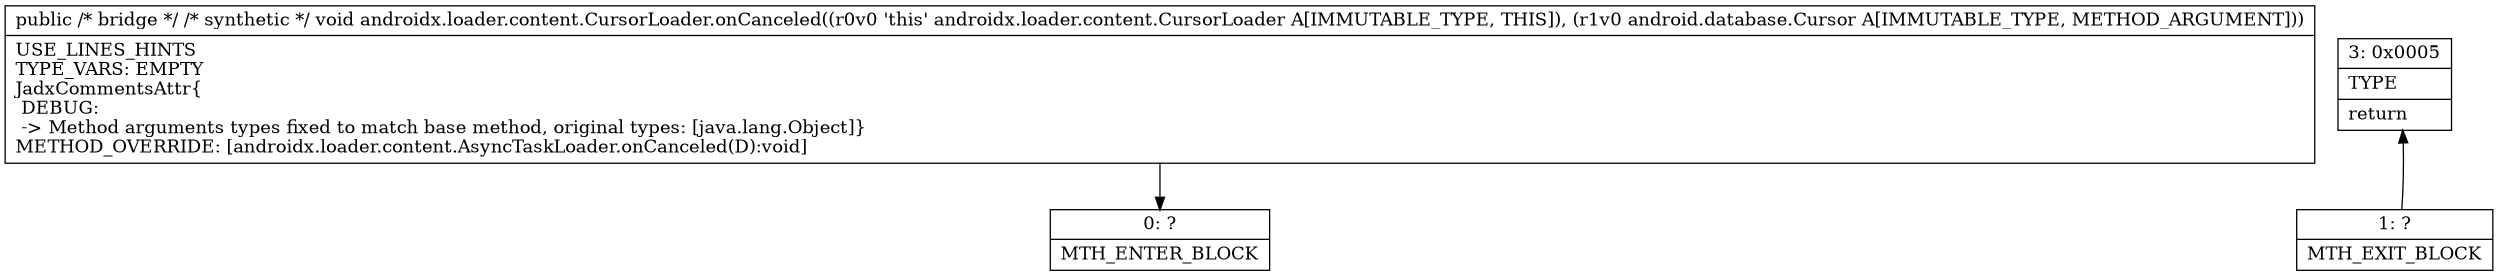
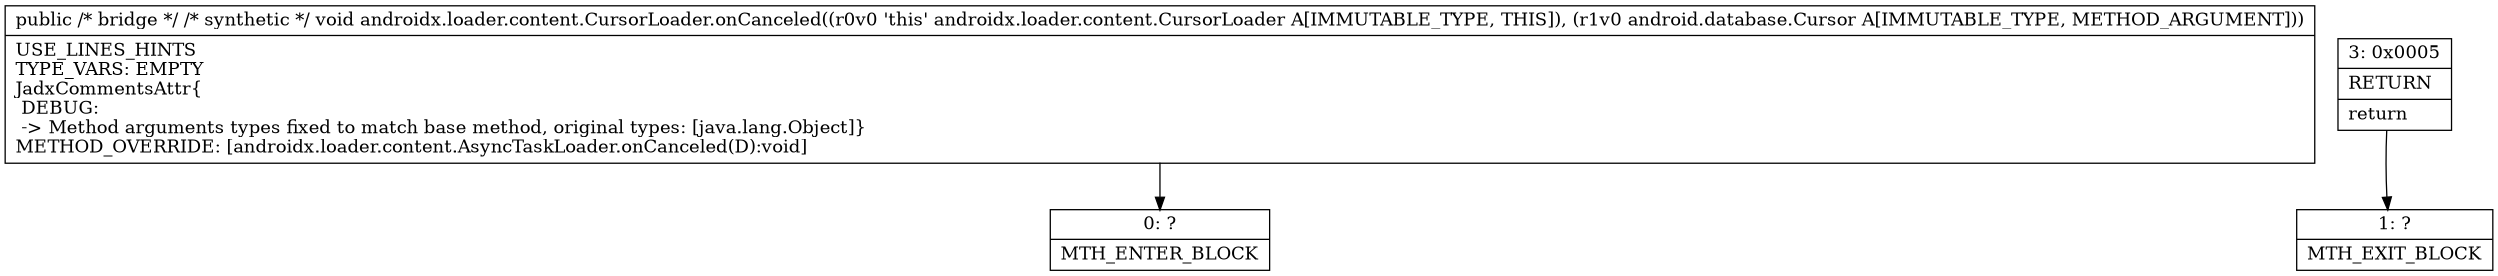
(2373, 83) -> (2390, 83)
(2403, 177) -> (2386, 164)
